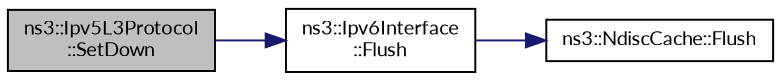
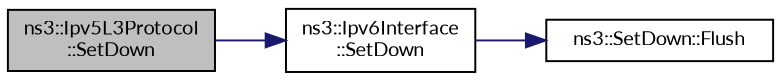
(381, 40) -> (381, 40)
(660, 40) -> (660, 40)
